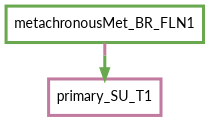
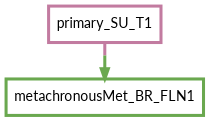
(105, 56) -> (105, 56)
